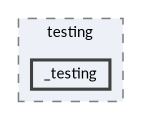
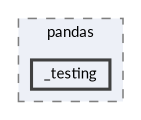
(71, 33) -> (71, 33)
